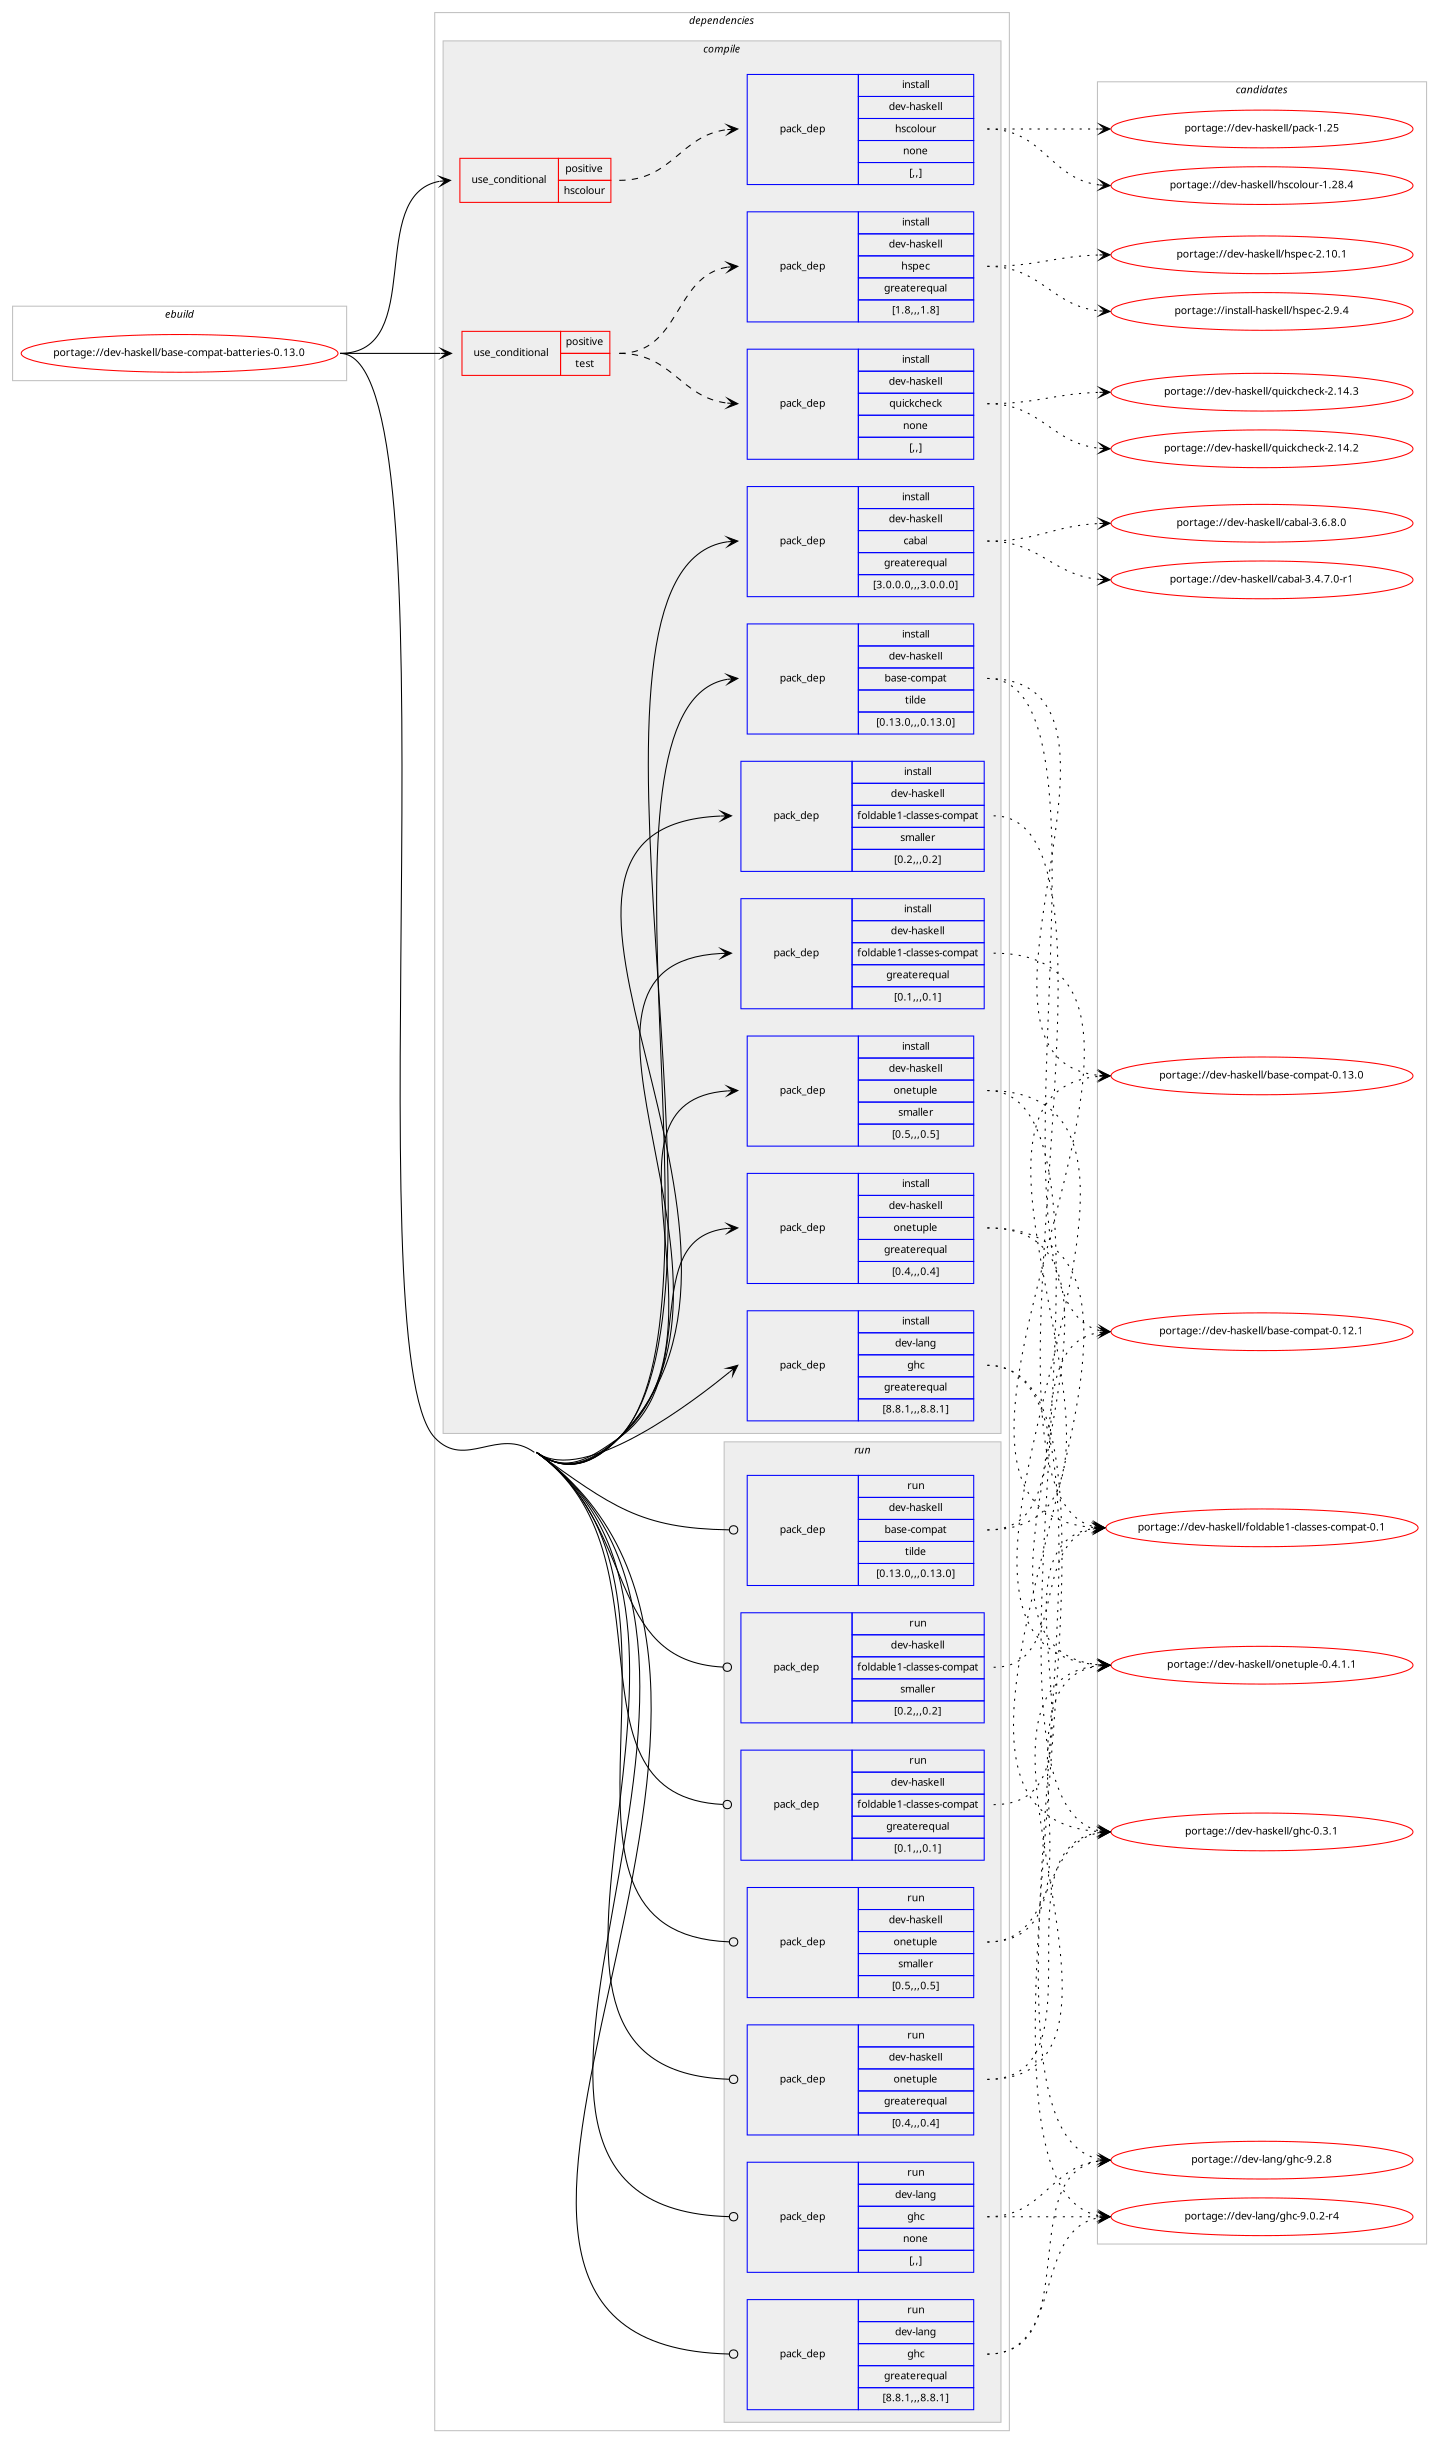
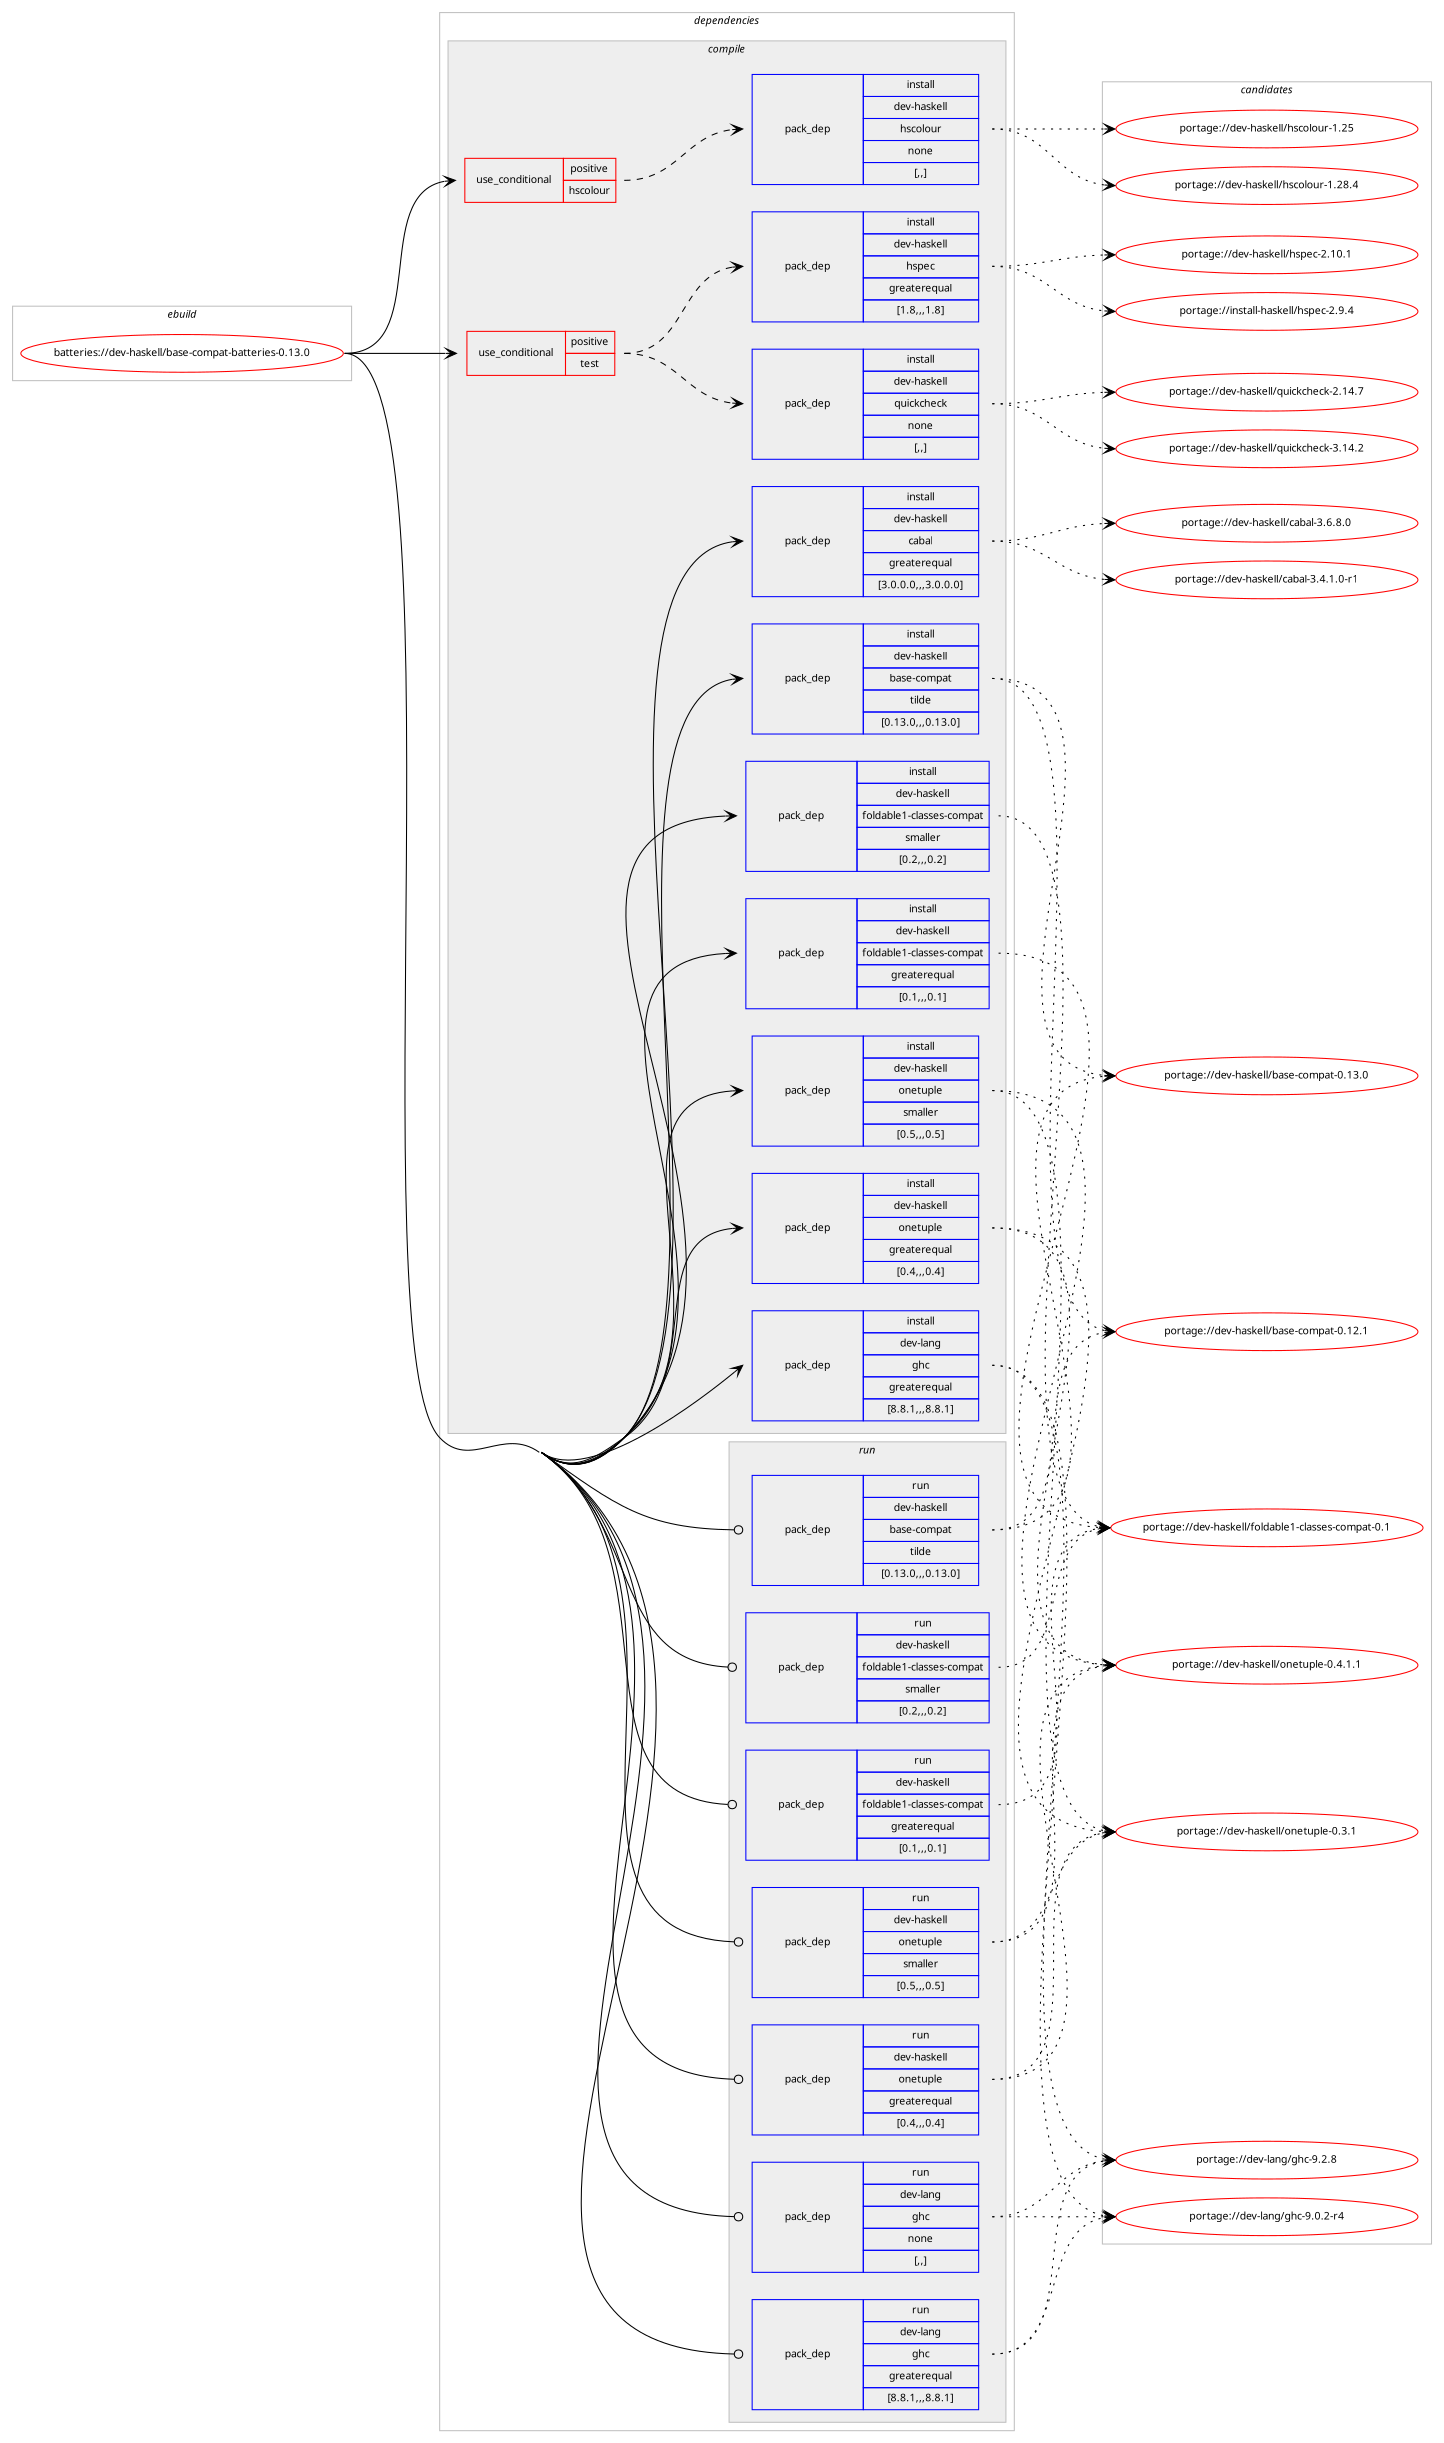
(1262, 129) -> (1267, 129)
(180, 353) -> (182, 353)
(1262, 392) -> (1267, 392)
(1262, 449) -> (1267, 449)
(1262, 580) -> (1267, 580)
(1262, 1832) -> (1267, 1832)
